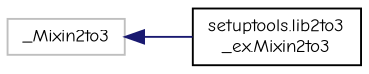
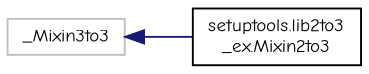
(66, 37) -> (66, 37)
